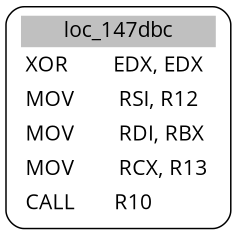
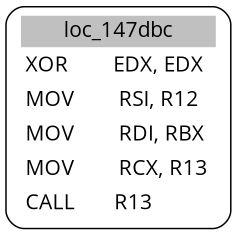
(89, 203) -> (89, 203)
